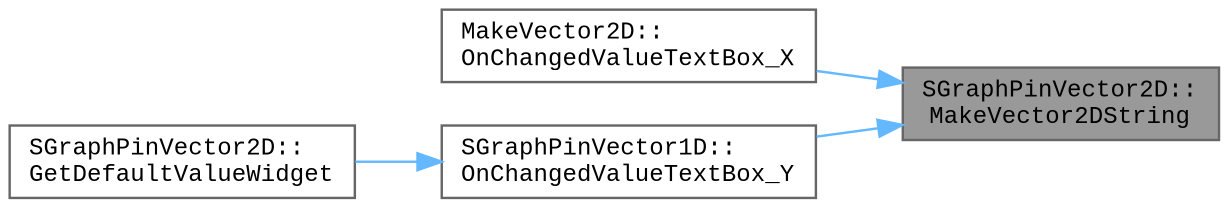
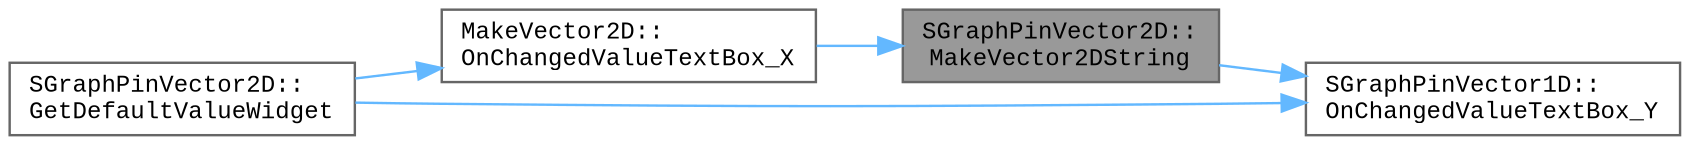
none -> (386, 75)
(847, 132) -> (1250, 69)
